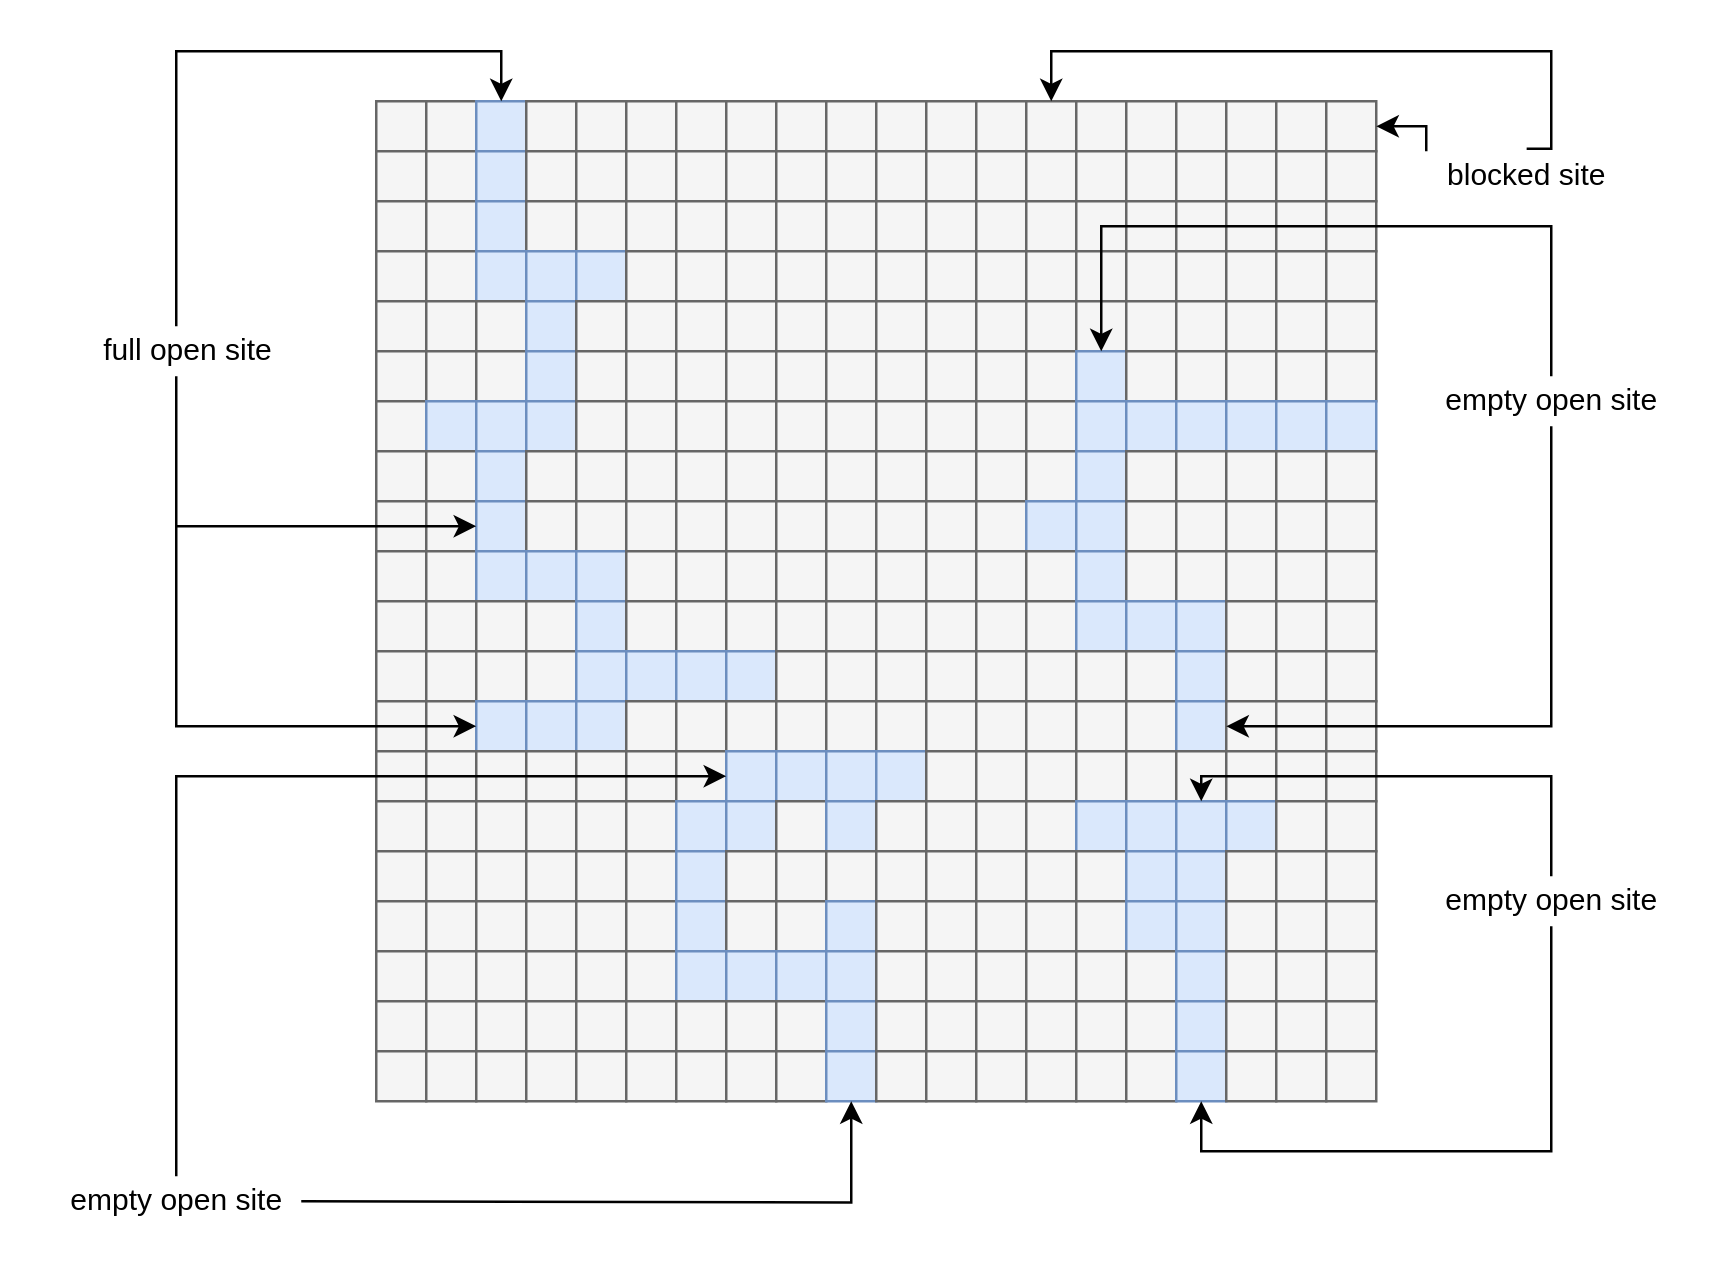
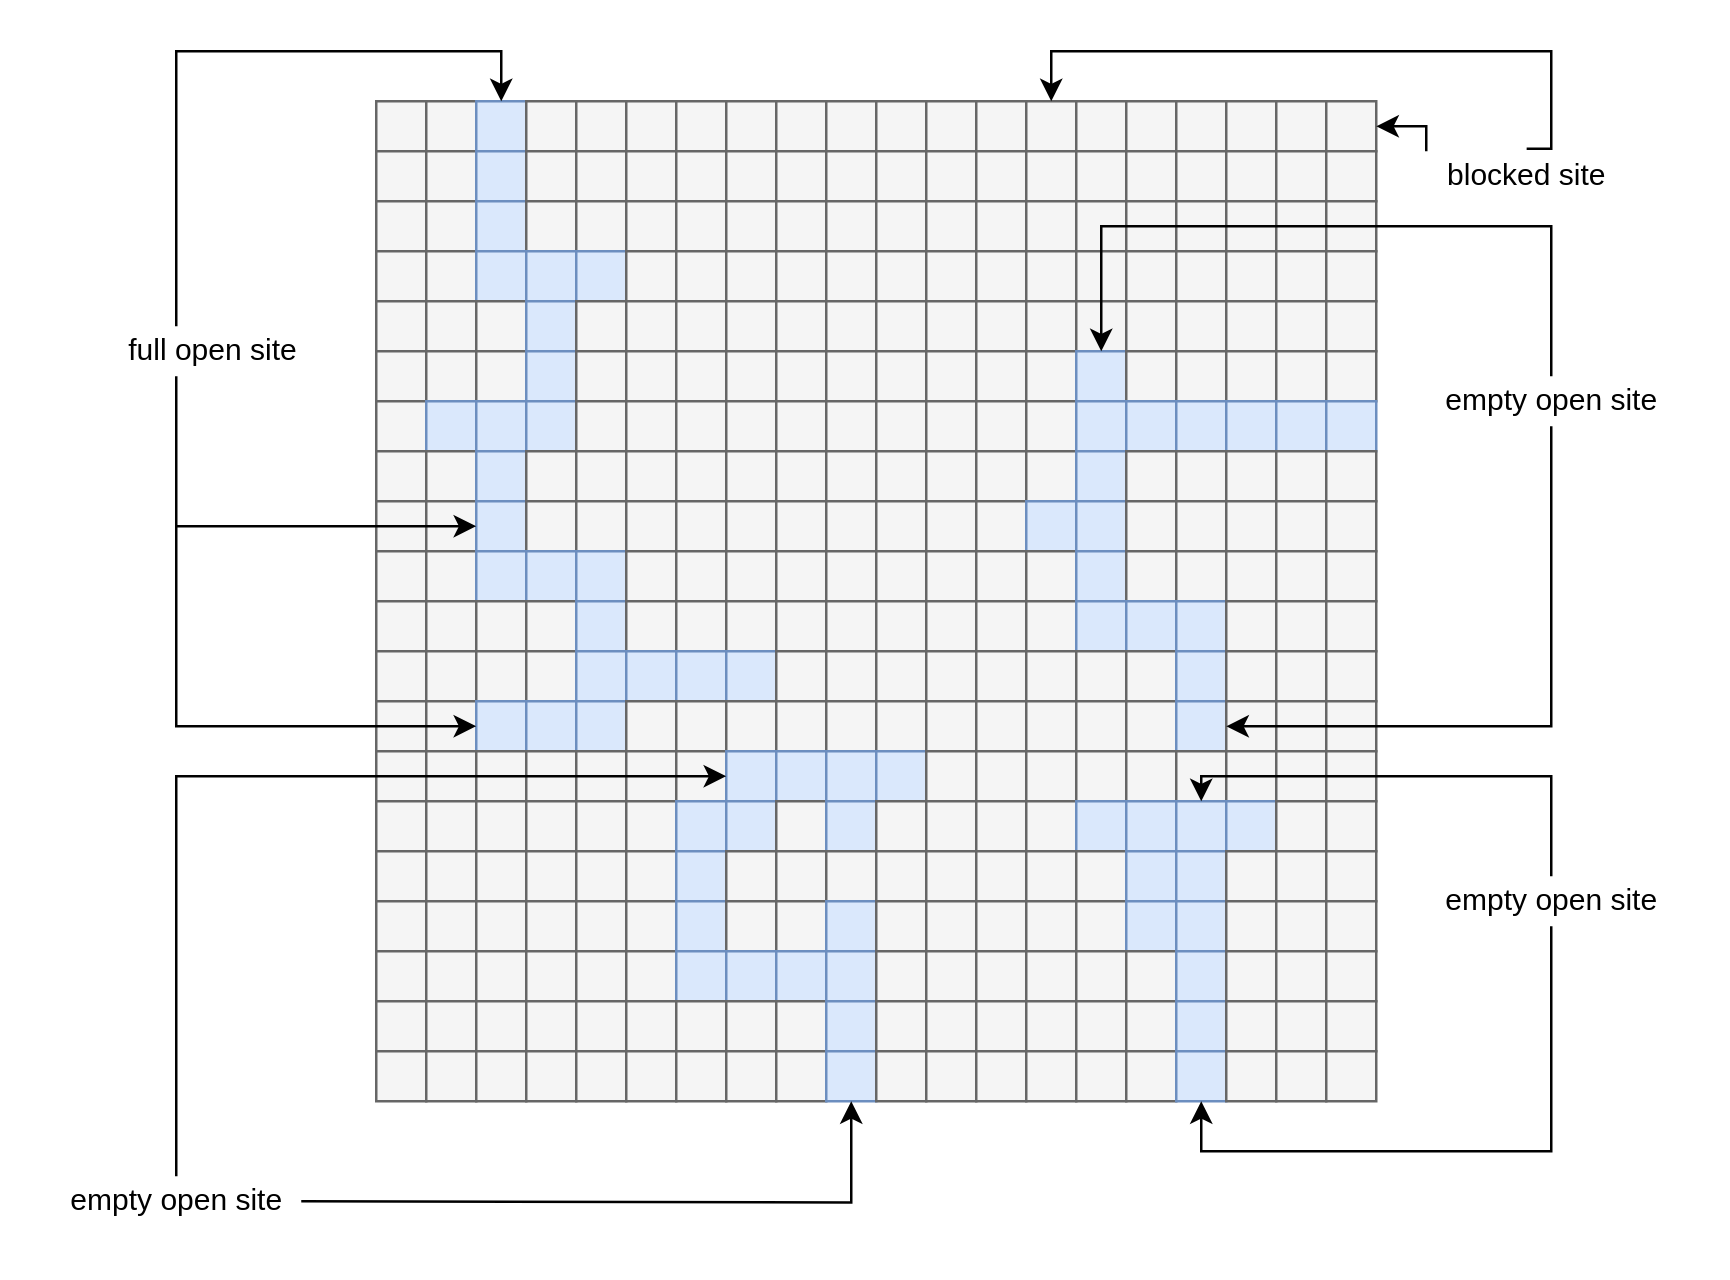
(189, 351) -> (214, 351)
